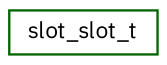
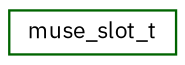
(83, 32) -> (93, 32)
